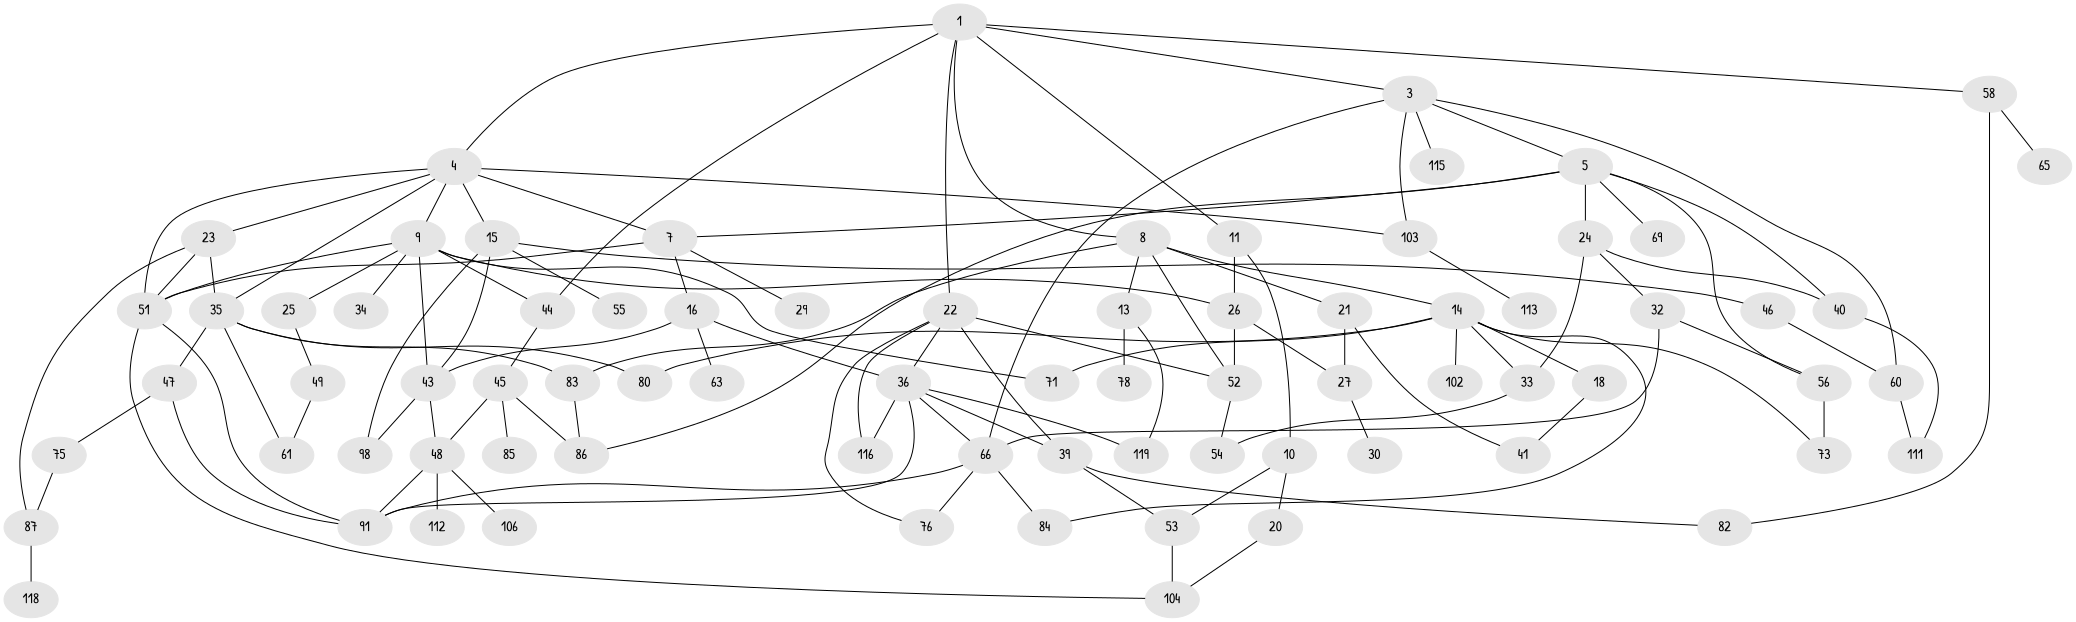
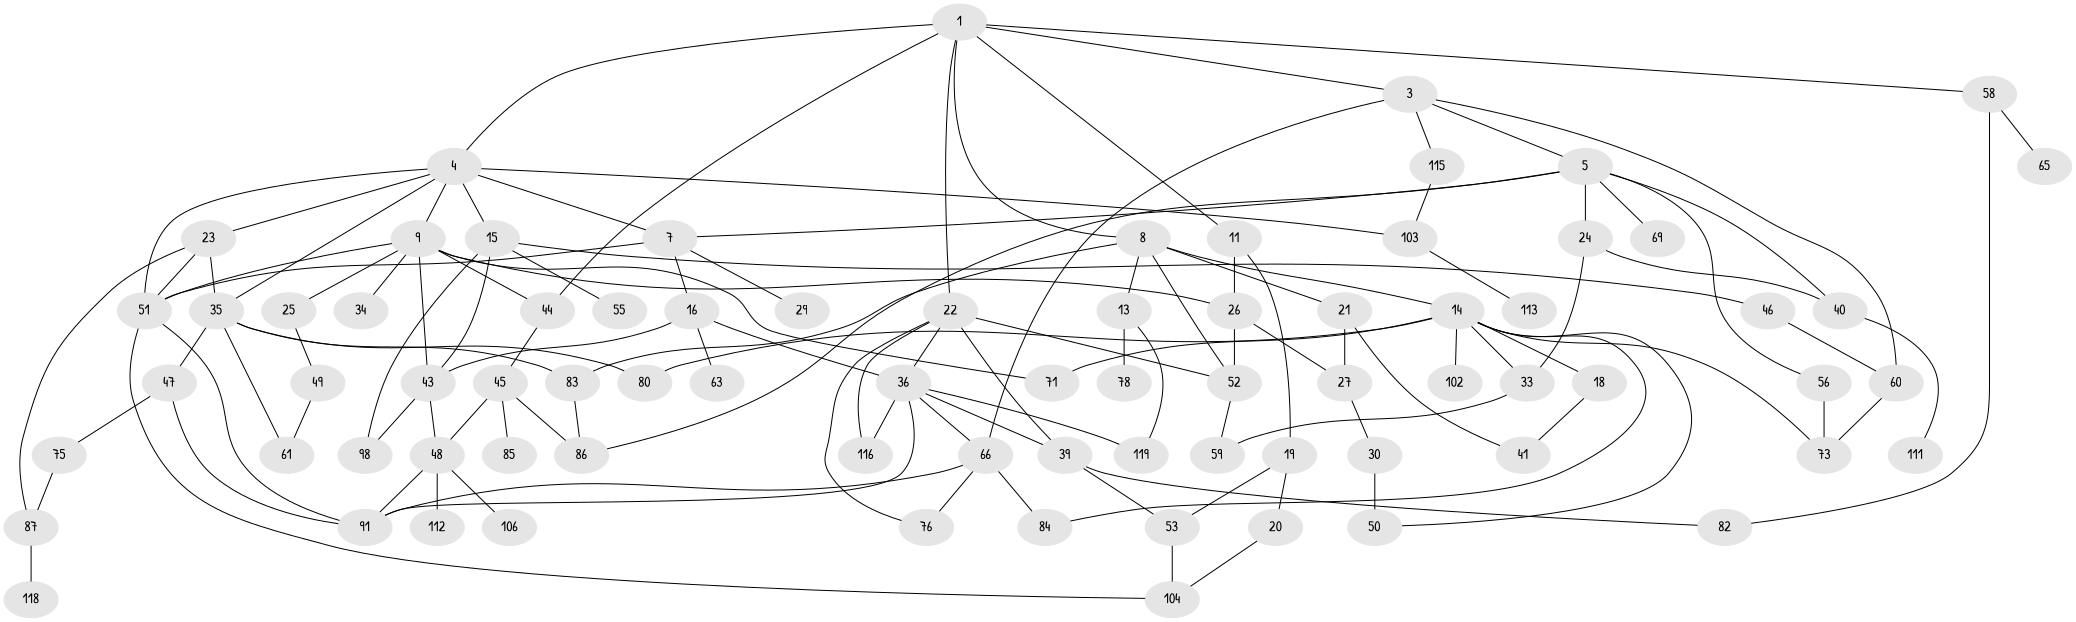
(1400, 166) -> (1424, 202)
(1658, 311) -> none
(1906, 419) -> (1860, 419)
(1217, 455) -> (1217, 455)
(1290, 455) -> (1290, 455)
none -> (1375, 527)
